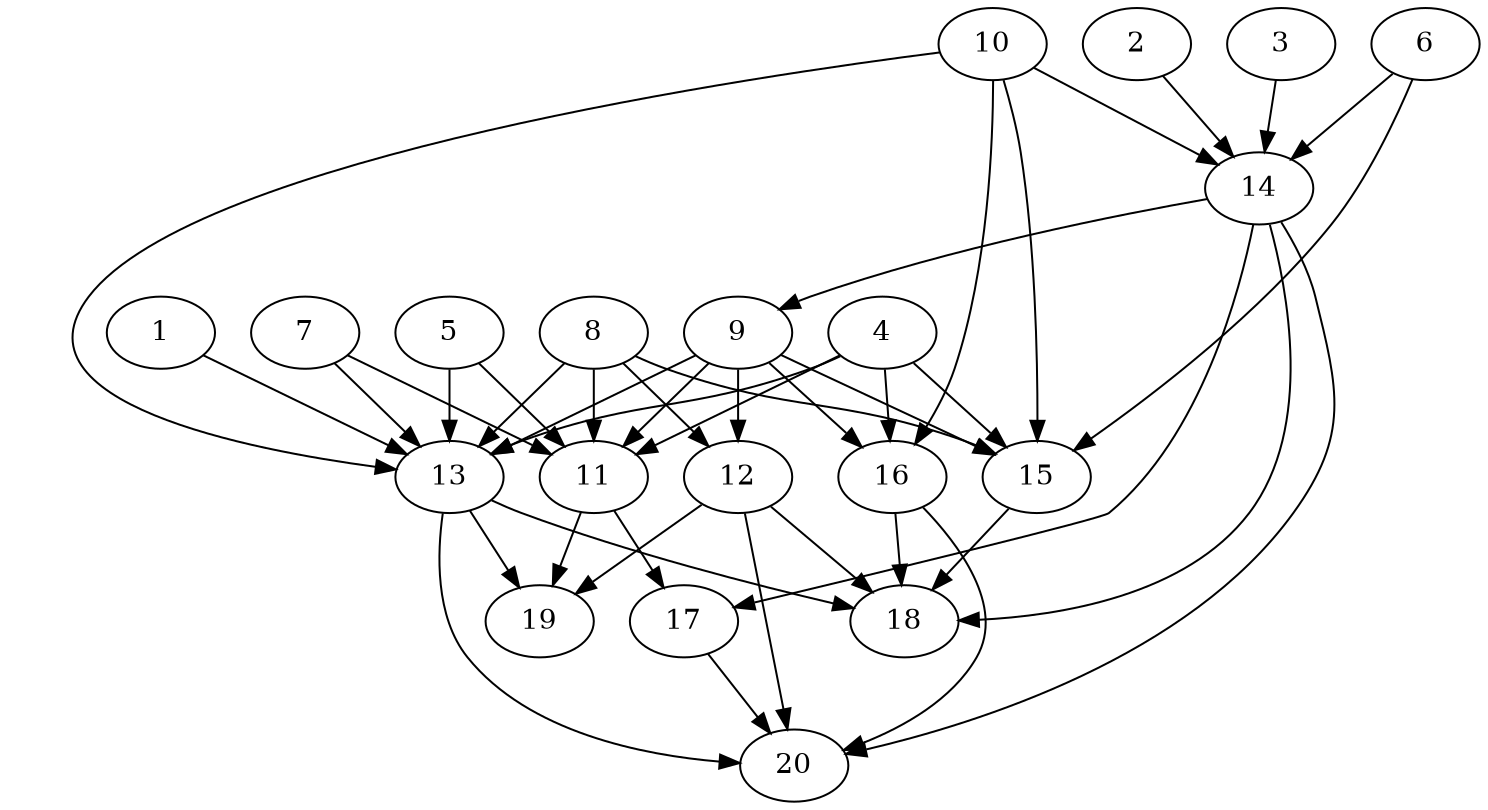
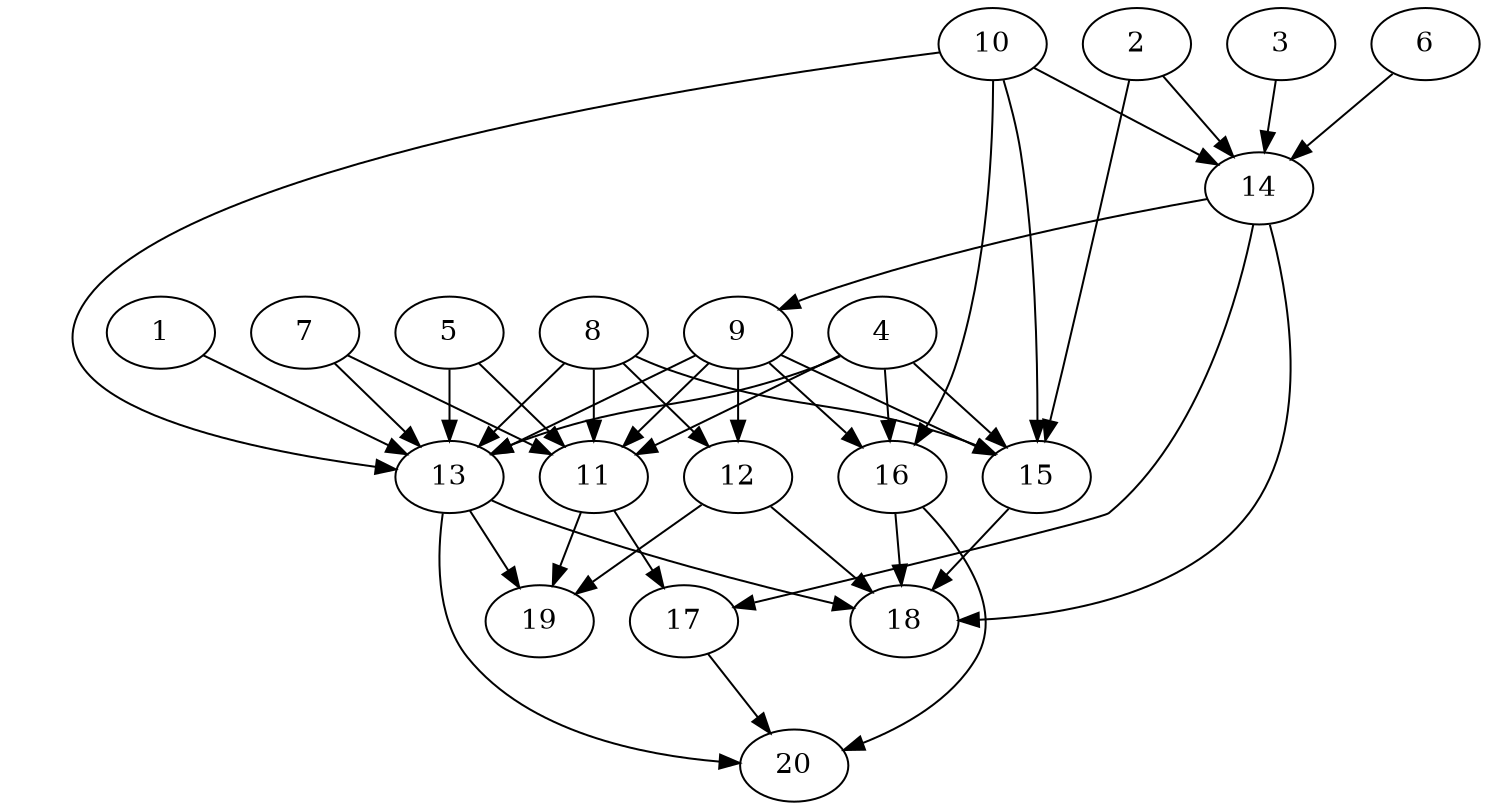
(1271, 291) -> (1090, 251)
(1229, 581) -> none
(765, 616) -> none
